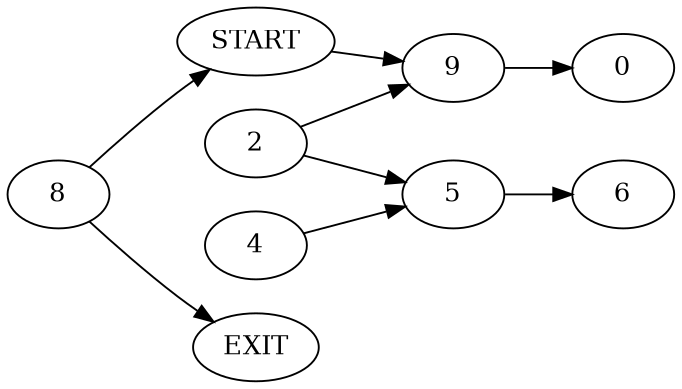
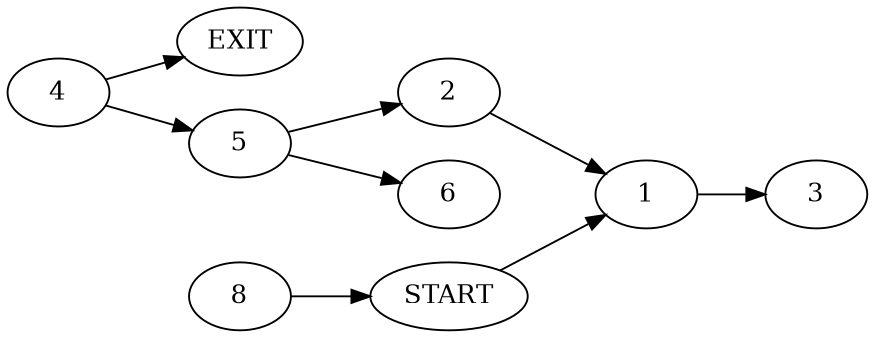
(453, 68) -> (646, 194)
(623, 68) -> (816, 194)
(345, 166) -> (335, 120)
(142, 268) -> (136, 71)
